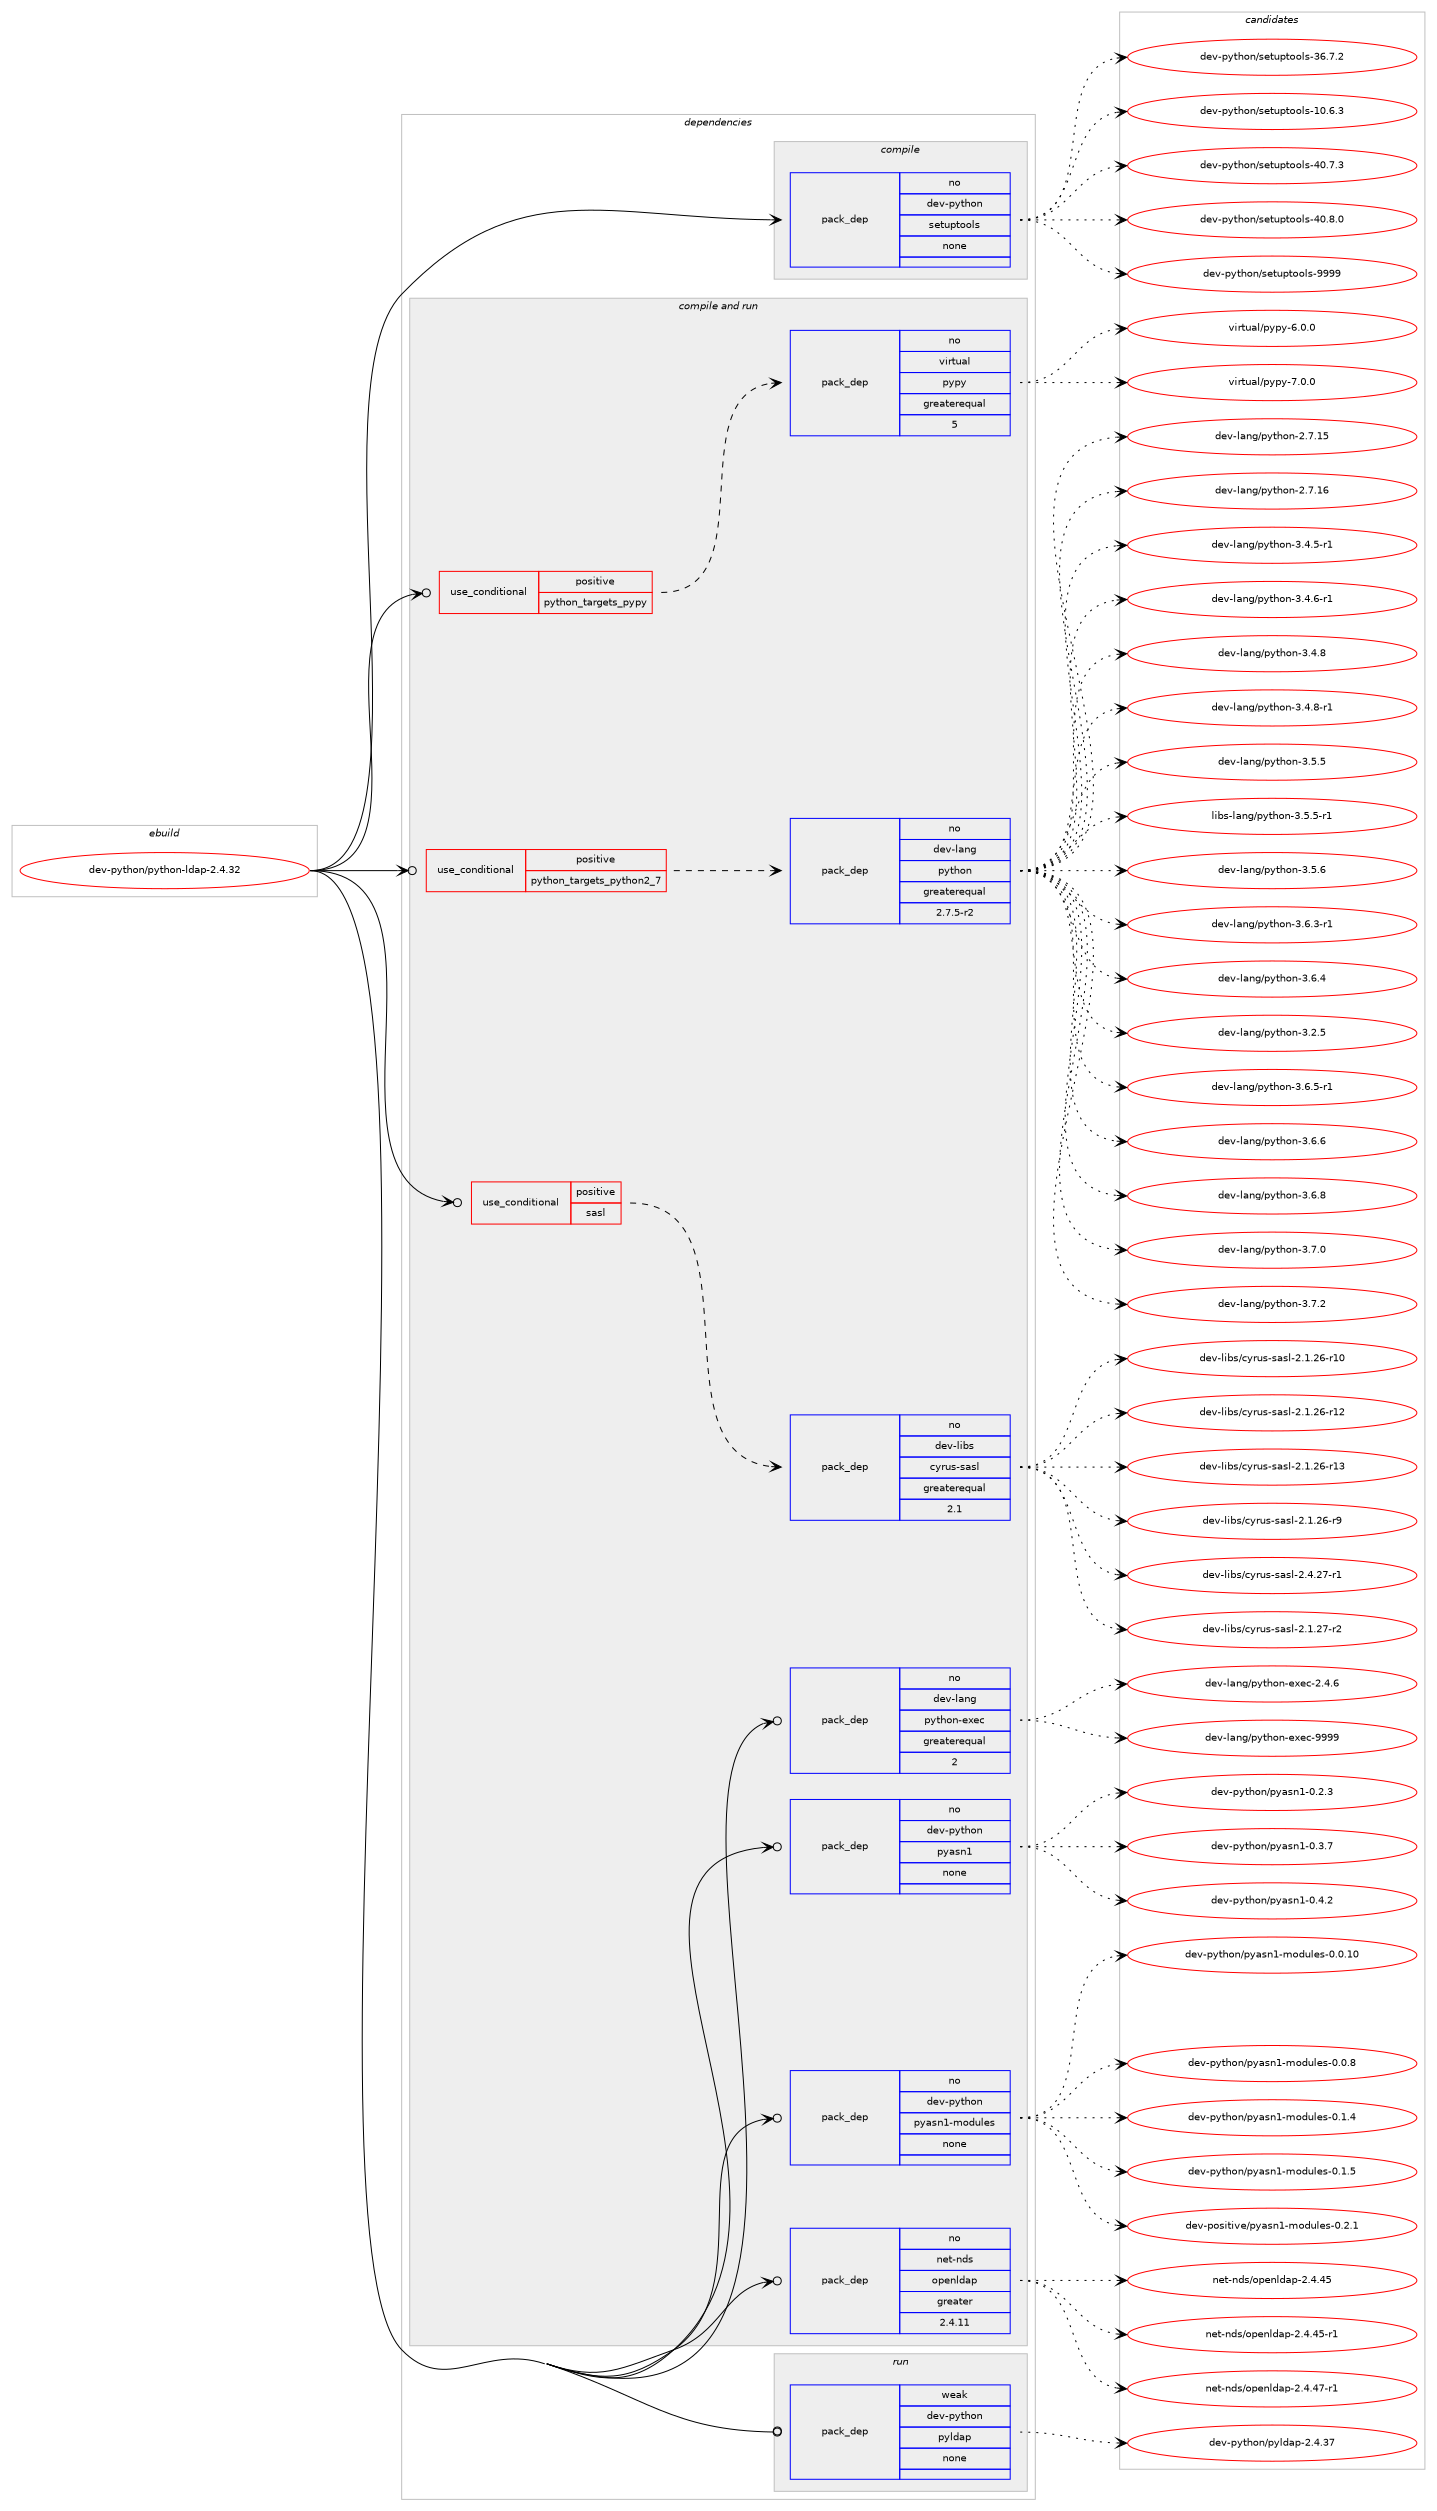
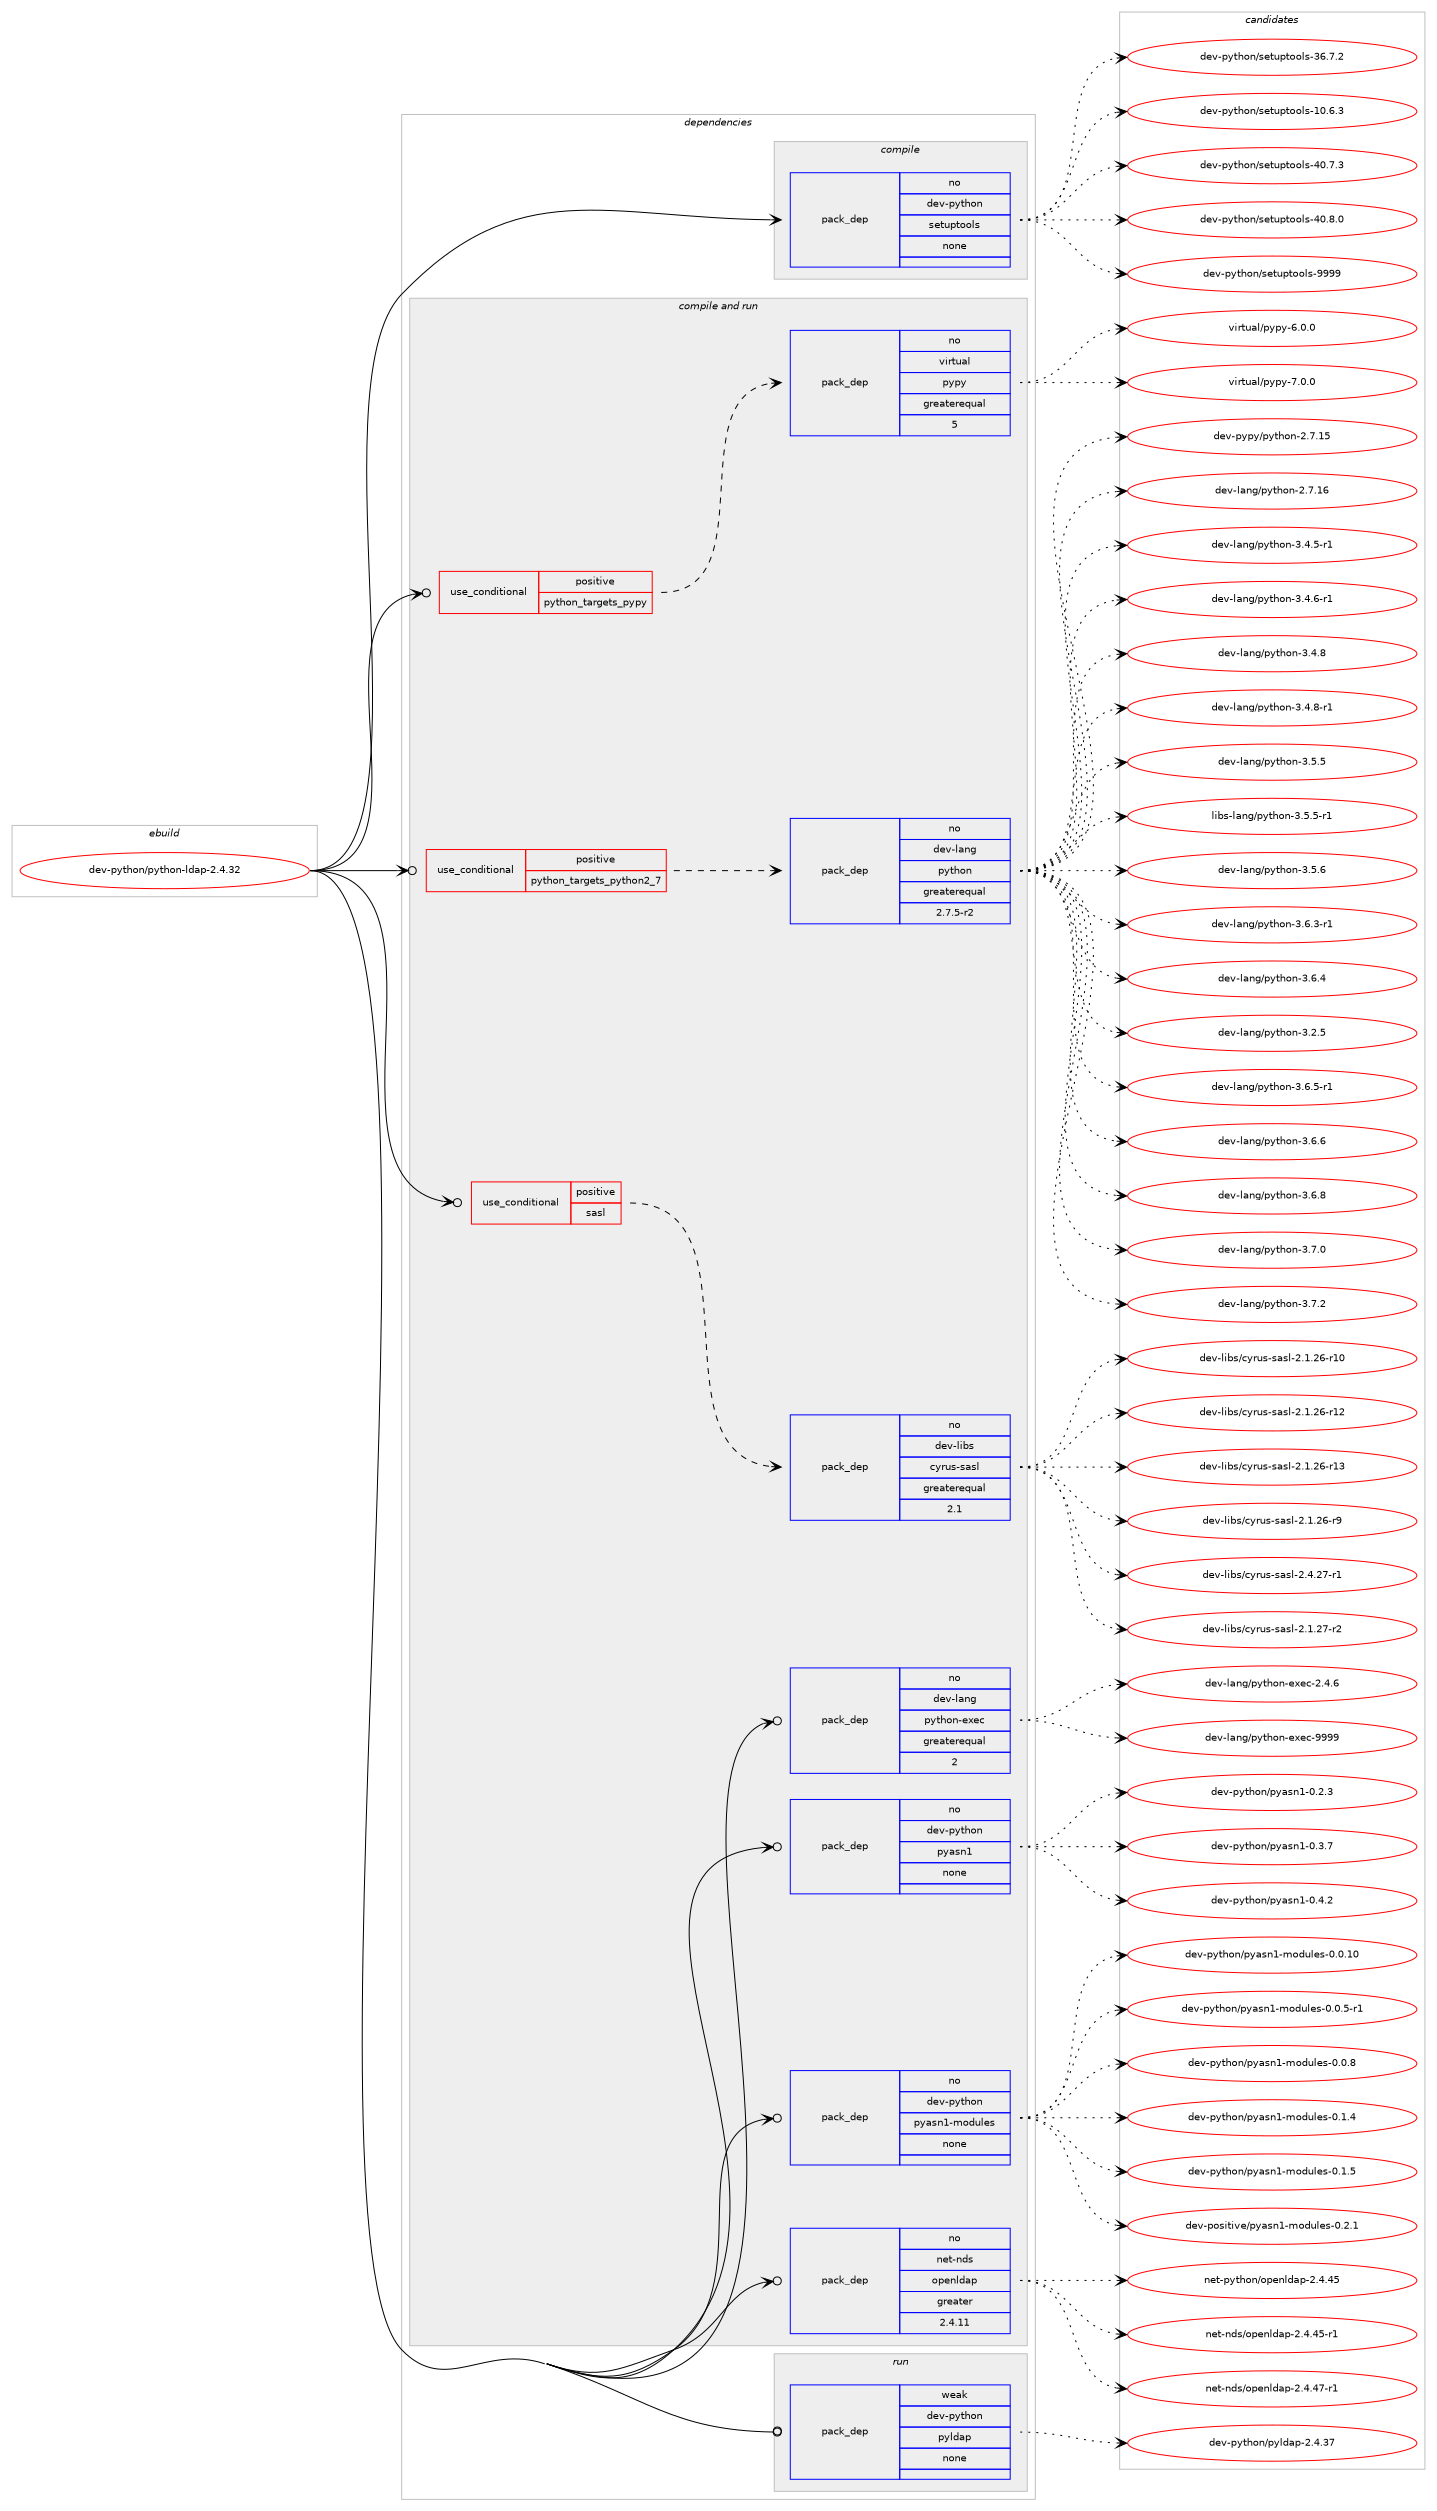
(1272, 437) -> (1272, 437)
none -> (1272, 2009)
(1272, 2280) -> (1272, 2280)
